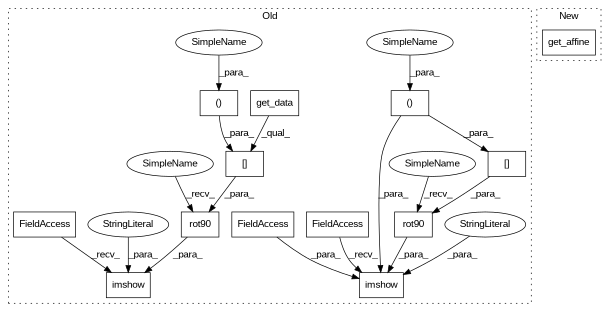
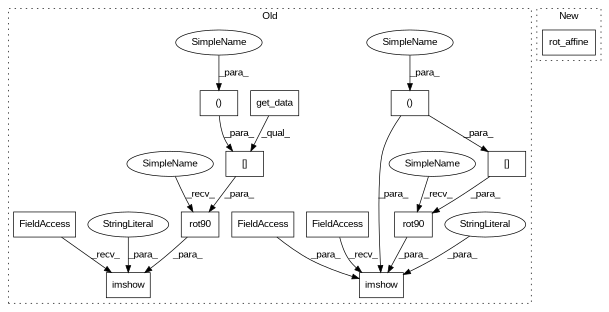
(569, 43) -> (569, 43)
